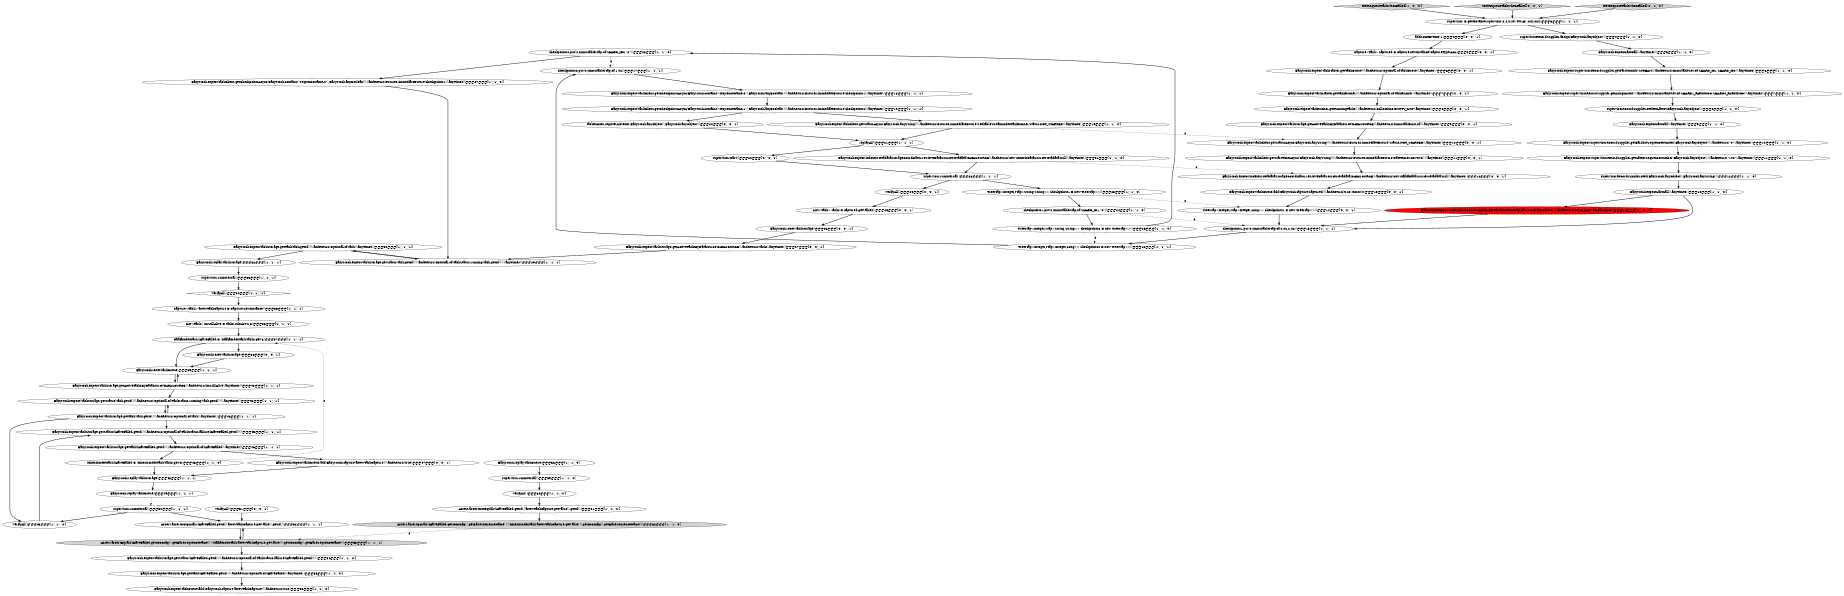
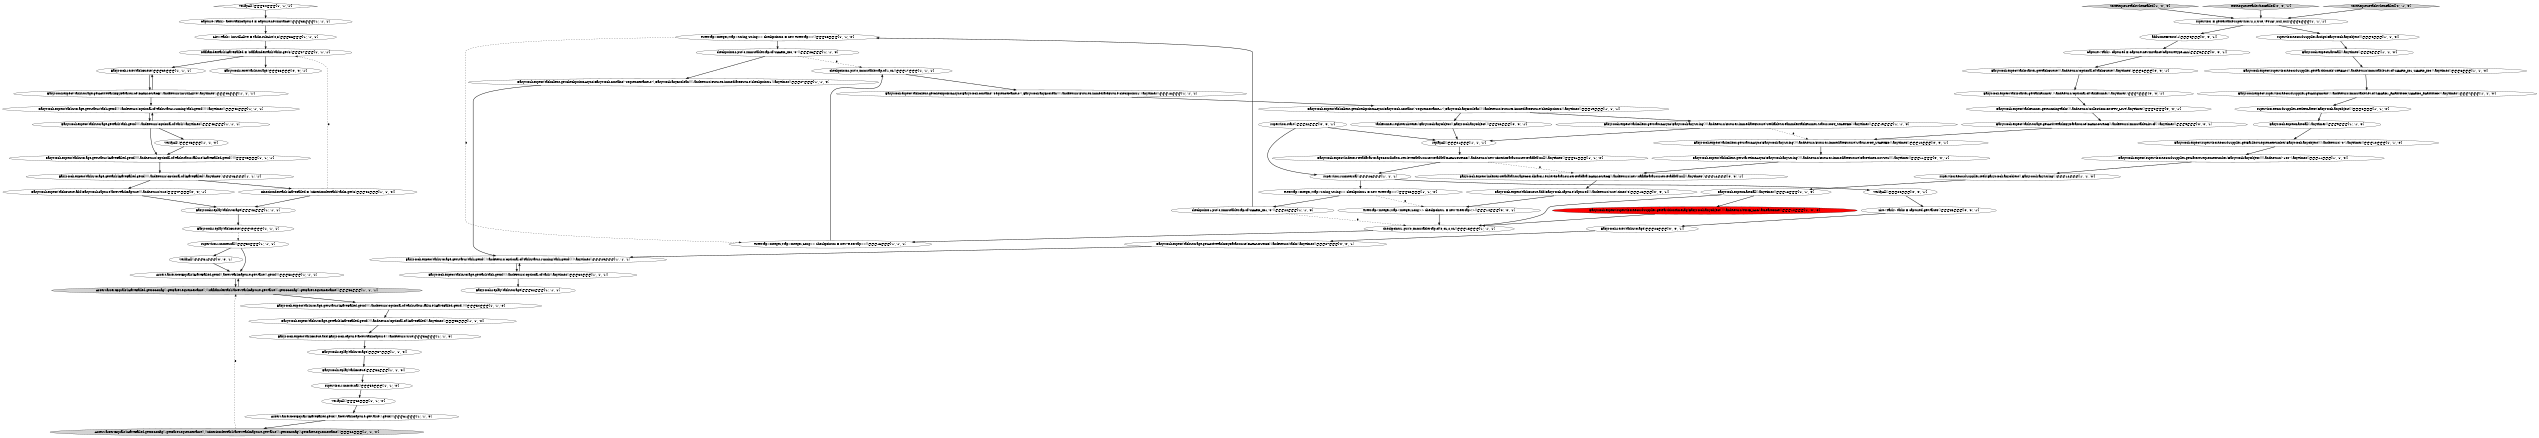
(818, 150) -> (1380, 134)
(239, 278) -> none
none -> (364, 352)
(208, 363) -> none
(95, 517) -> (223, 252)
